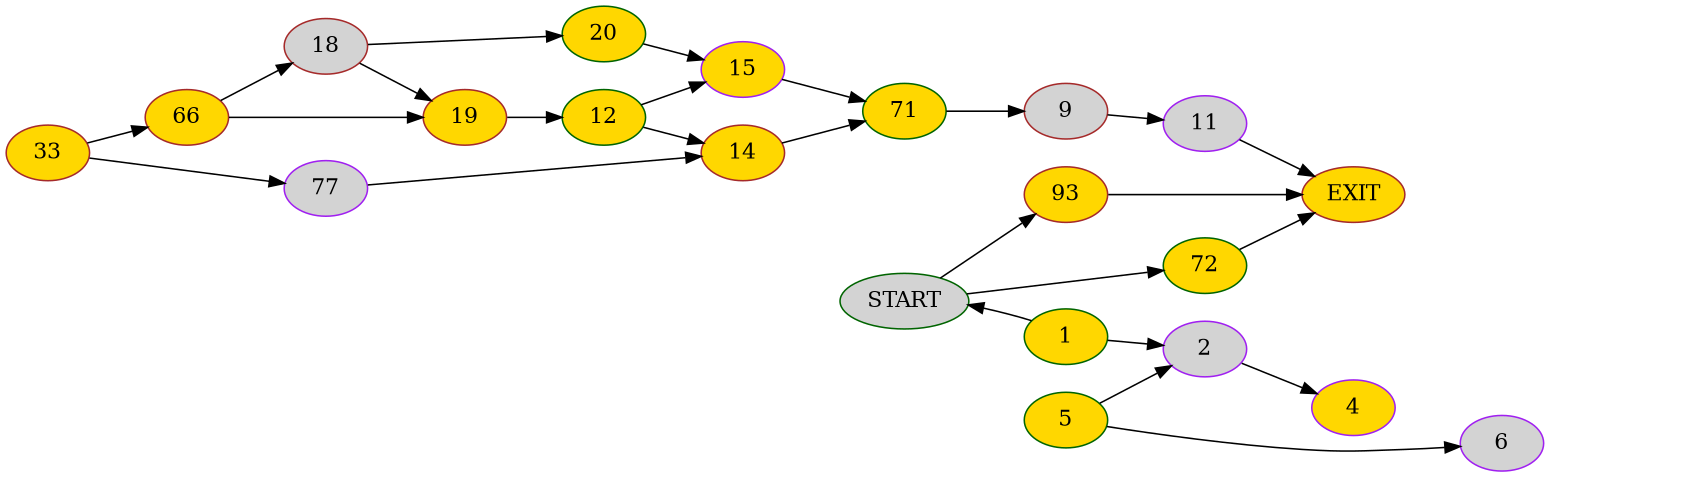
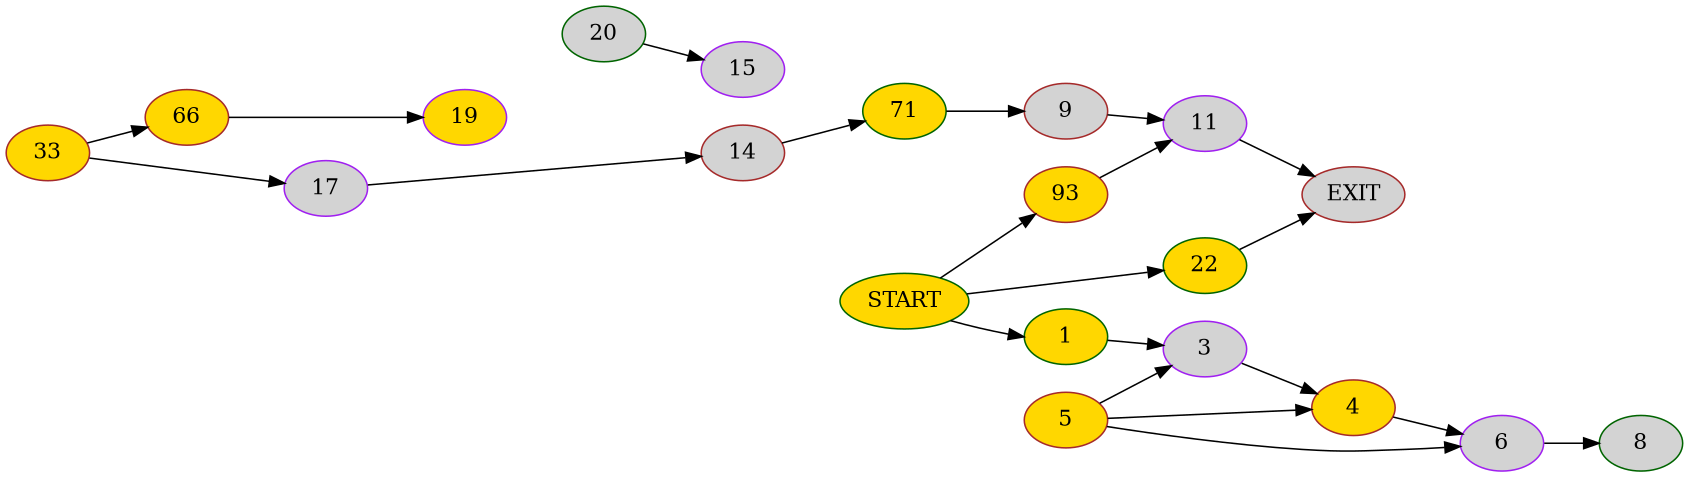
(604, 34) -> (604, 34)
(326, 46) -> none
(743, 70) -> (743, 70)
(816, 88) -> none
(465, 117) -> (465, 117)
(604, 117) -> none
(743, 153) -> (743, 153)
(326, 188) -> (326, 188)
(1197, 195) -> (1129, 163)
(1353, 195) -> (1353, 195)
(1205, 266) -> (1205, 266)
(904, 301) -> (904, 301)
(1008, 314) -> (979, 328)
(1205, 349) -> (1205, 349)
(1353, 408) -> (1353, 408)
none -> (1202, 414)
(1066, 420) -> (1066, 420)
none -> (1420, 424)
none -> (1641, 443)
